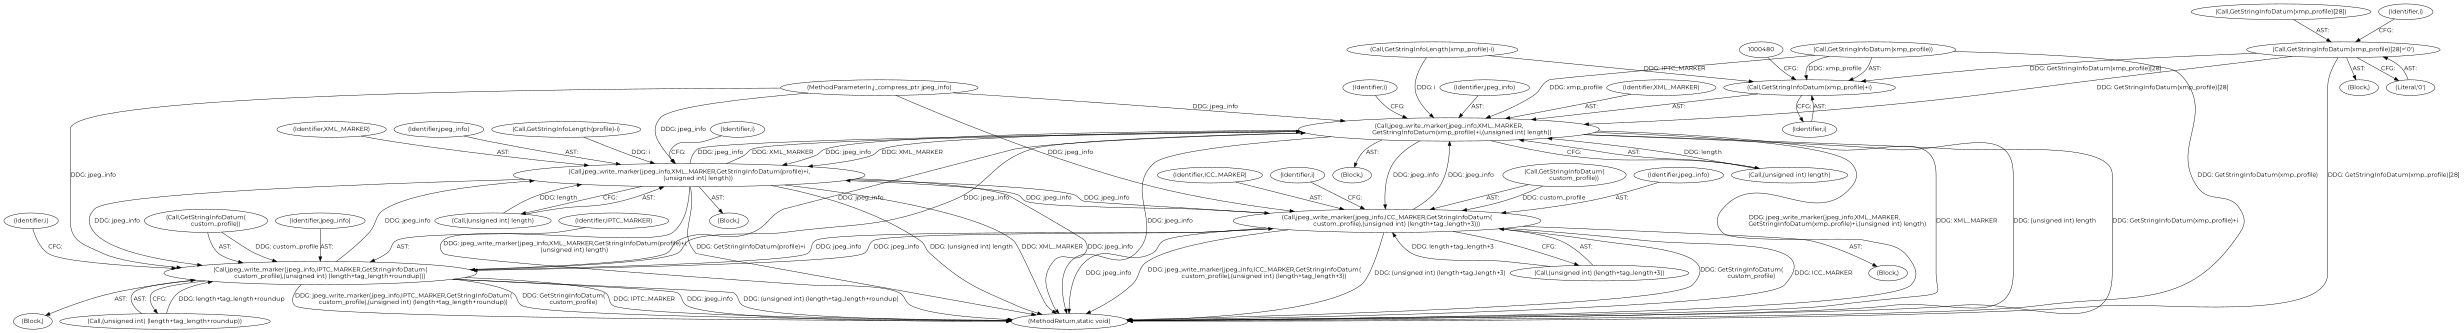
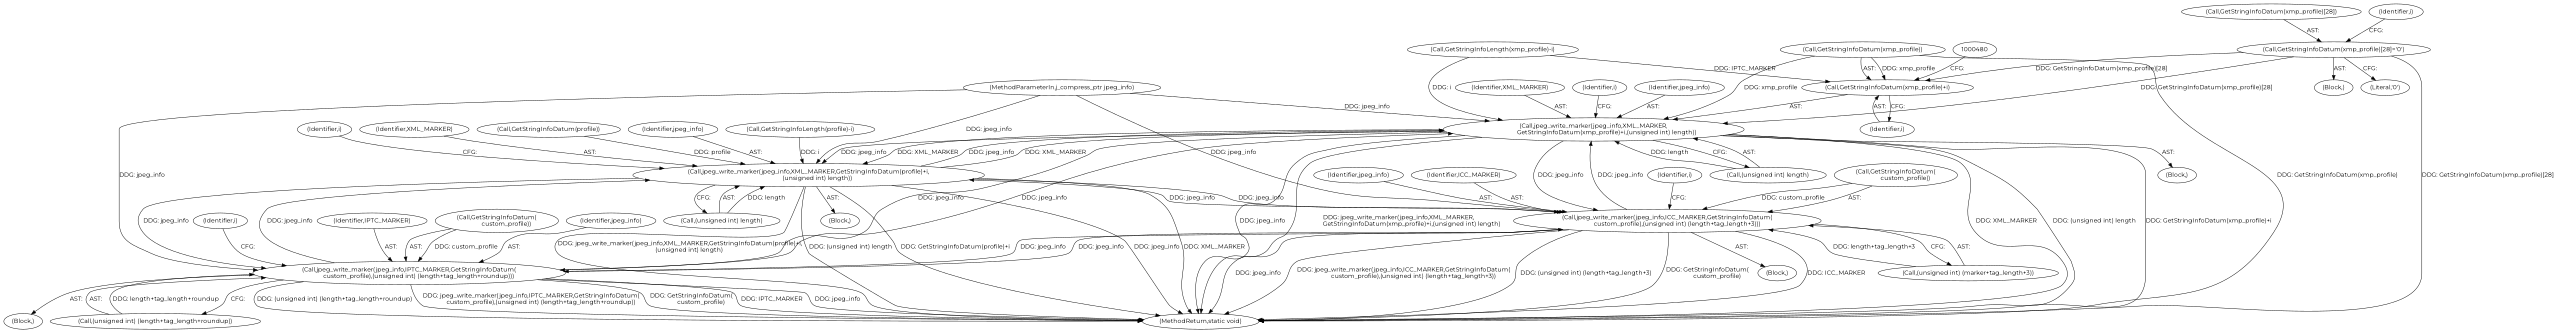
(2400, 67) -> none
none -> (549, 129)
(1599, 273) -> (1968, 273)
